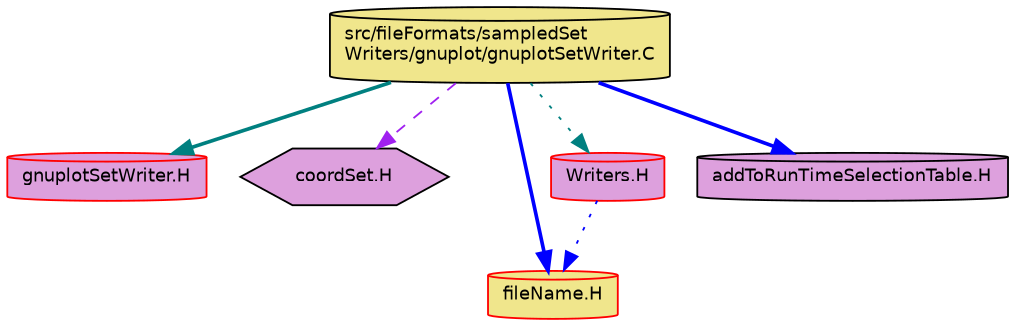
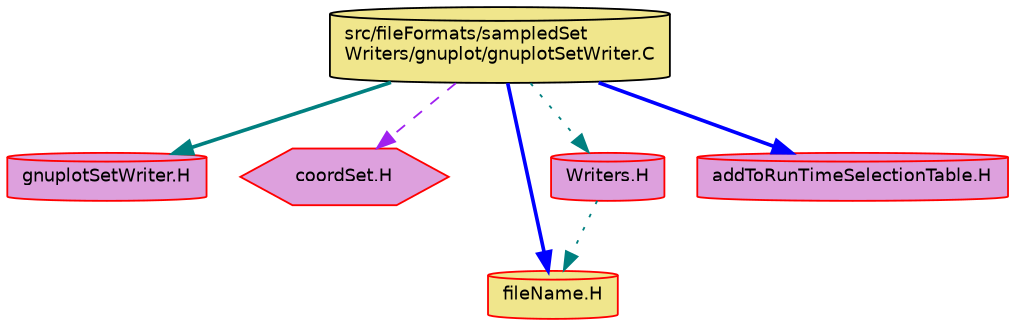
(345, 177) -> (345, 177)
(853, 177) -> (853, 177)
(584, 227) -> (584, 227)
